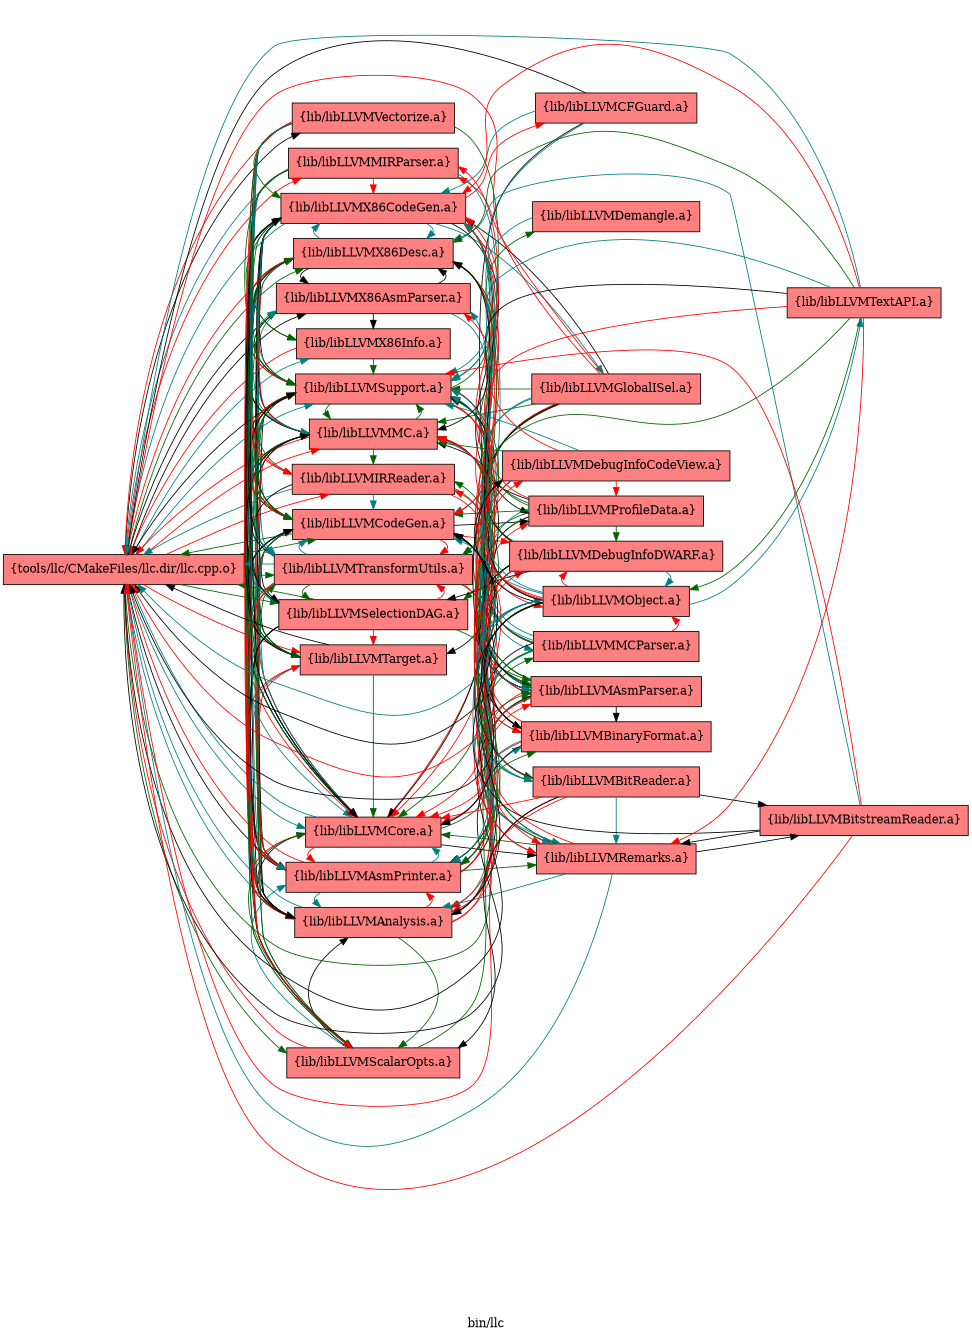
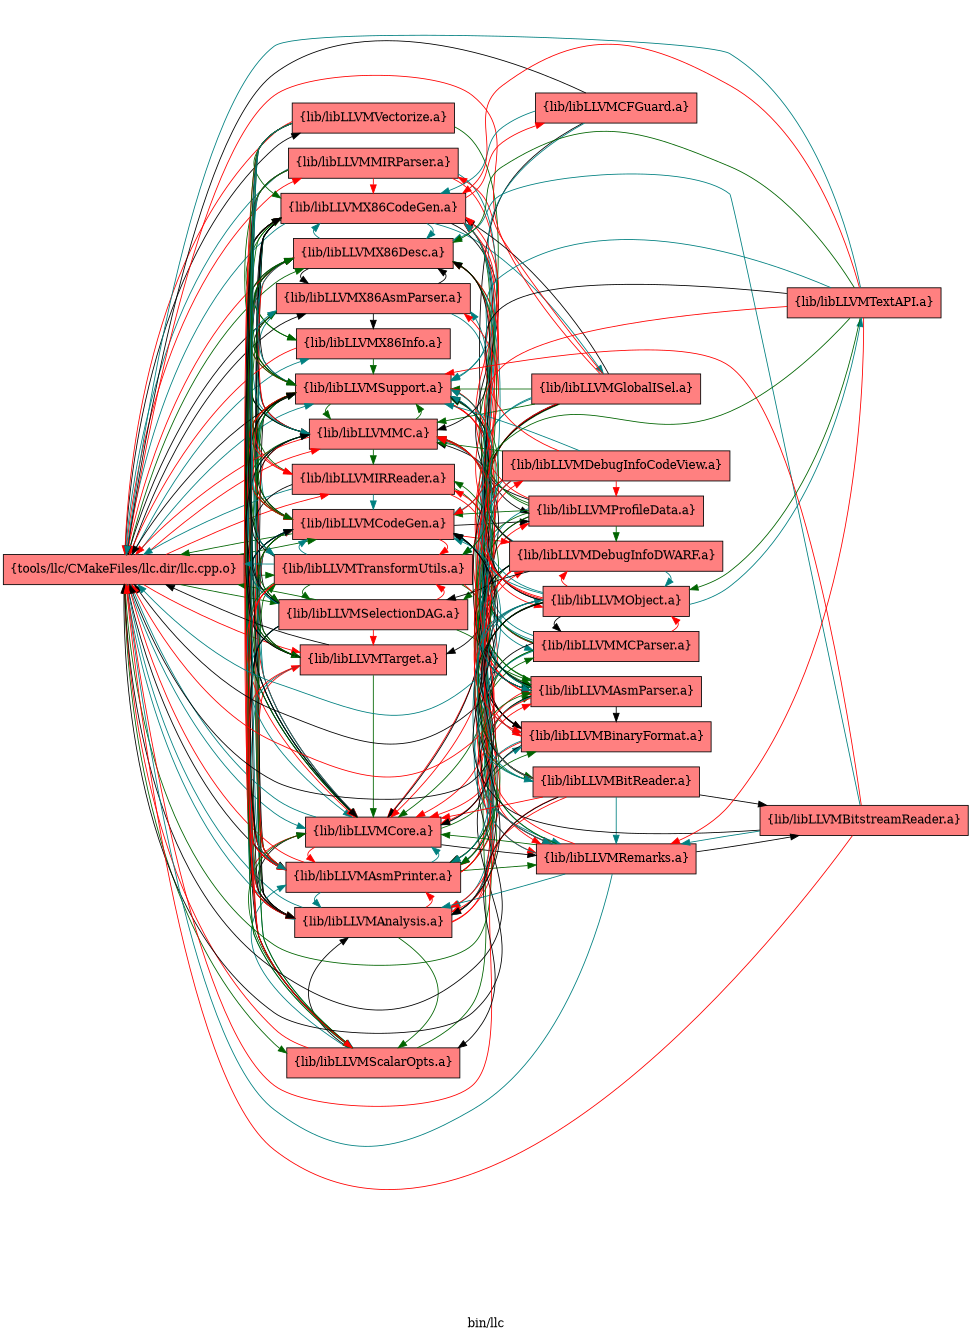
(616, 217) -> none
(248, 327) -> (248, 327)
(258, 381) -> none
(486, 450) -> (487, 453)
none -> (261, 558)
(481, 559) -> (556, 620)
(246, 639) -> (489, 556)
(484, 702) -> (484, 702)
(718, 838) -> (718, 838)
